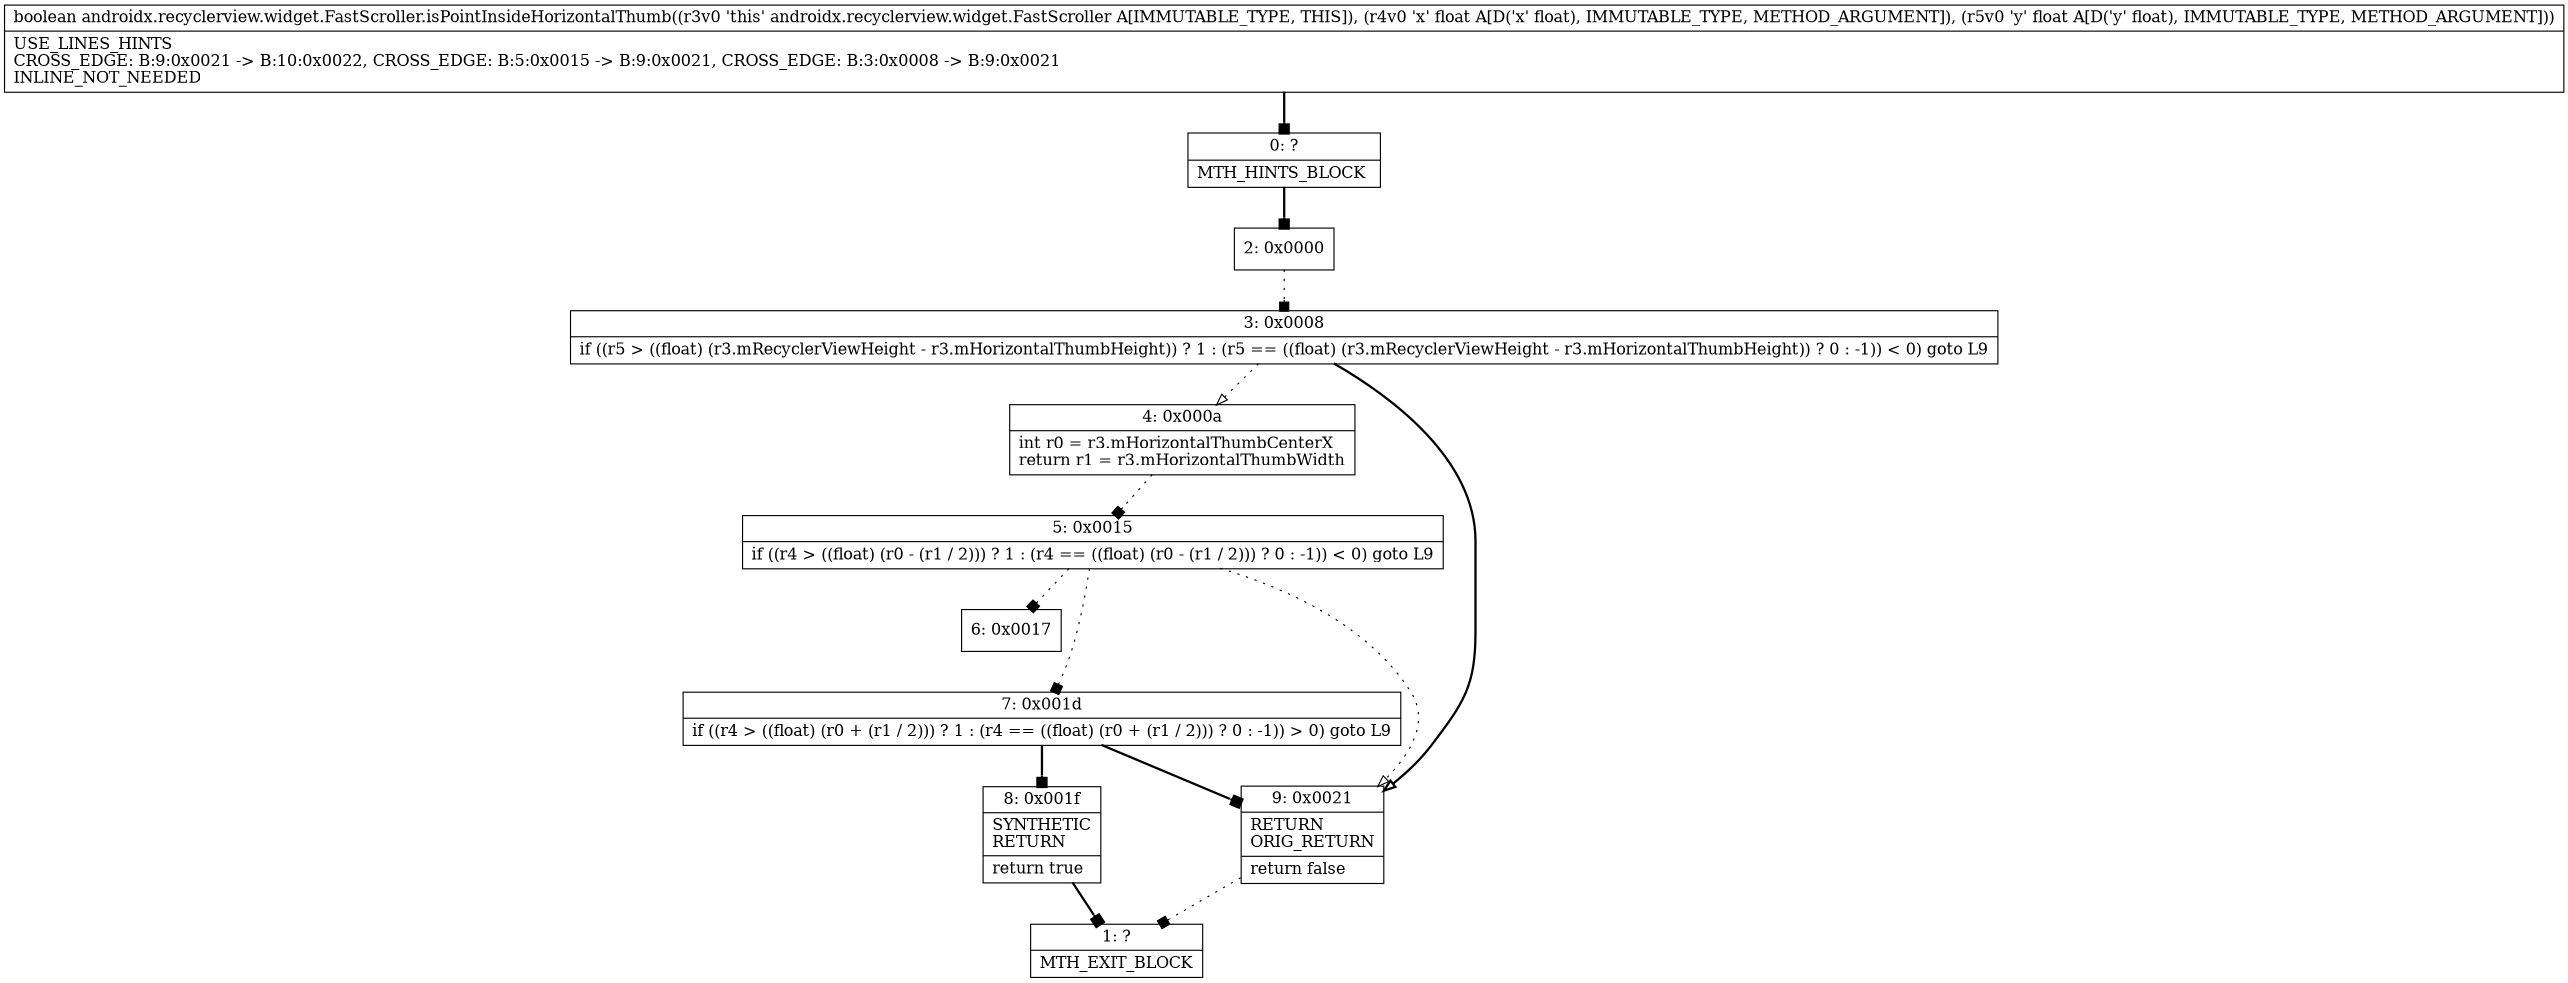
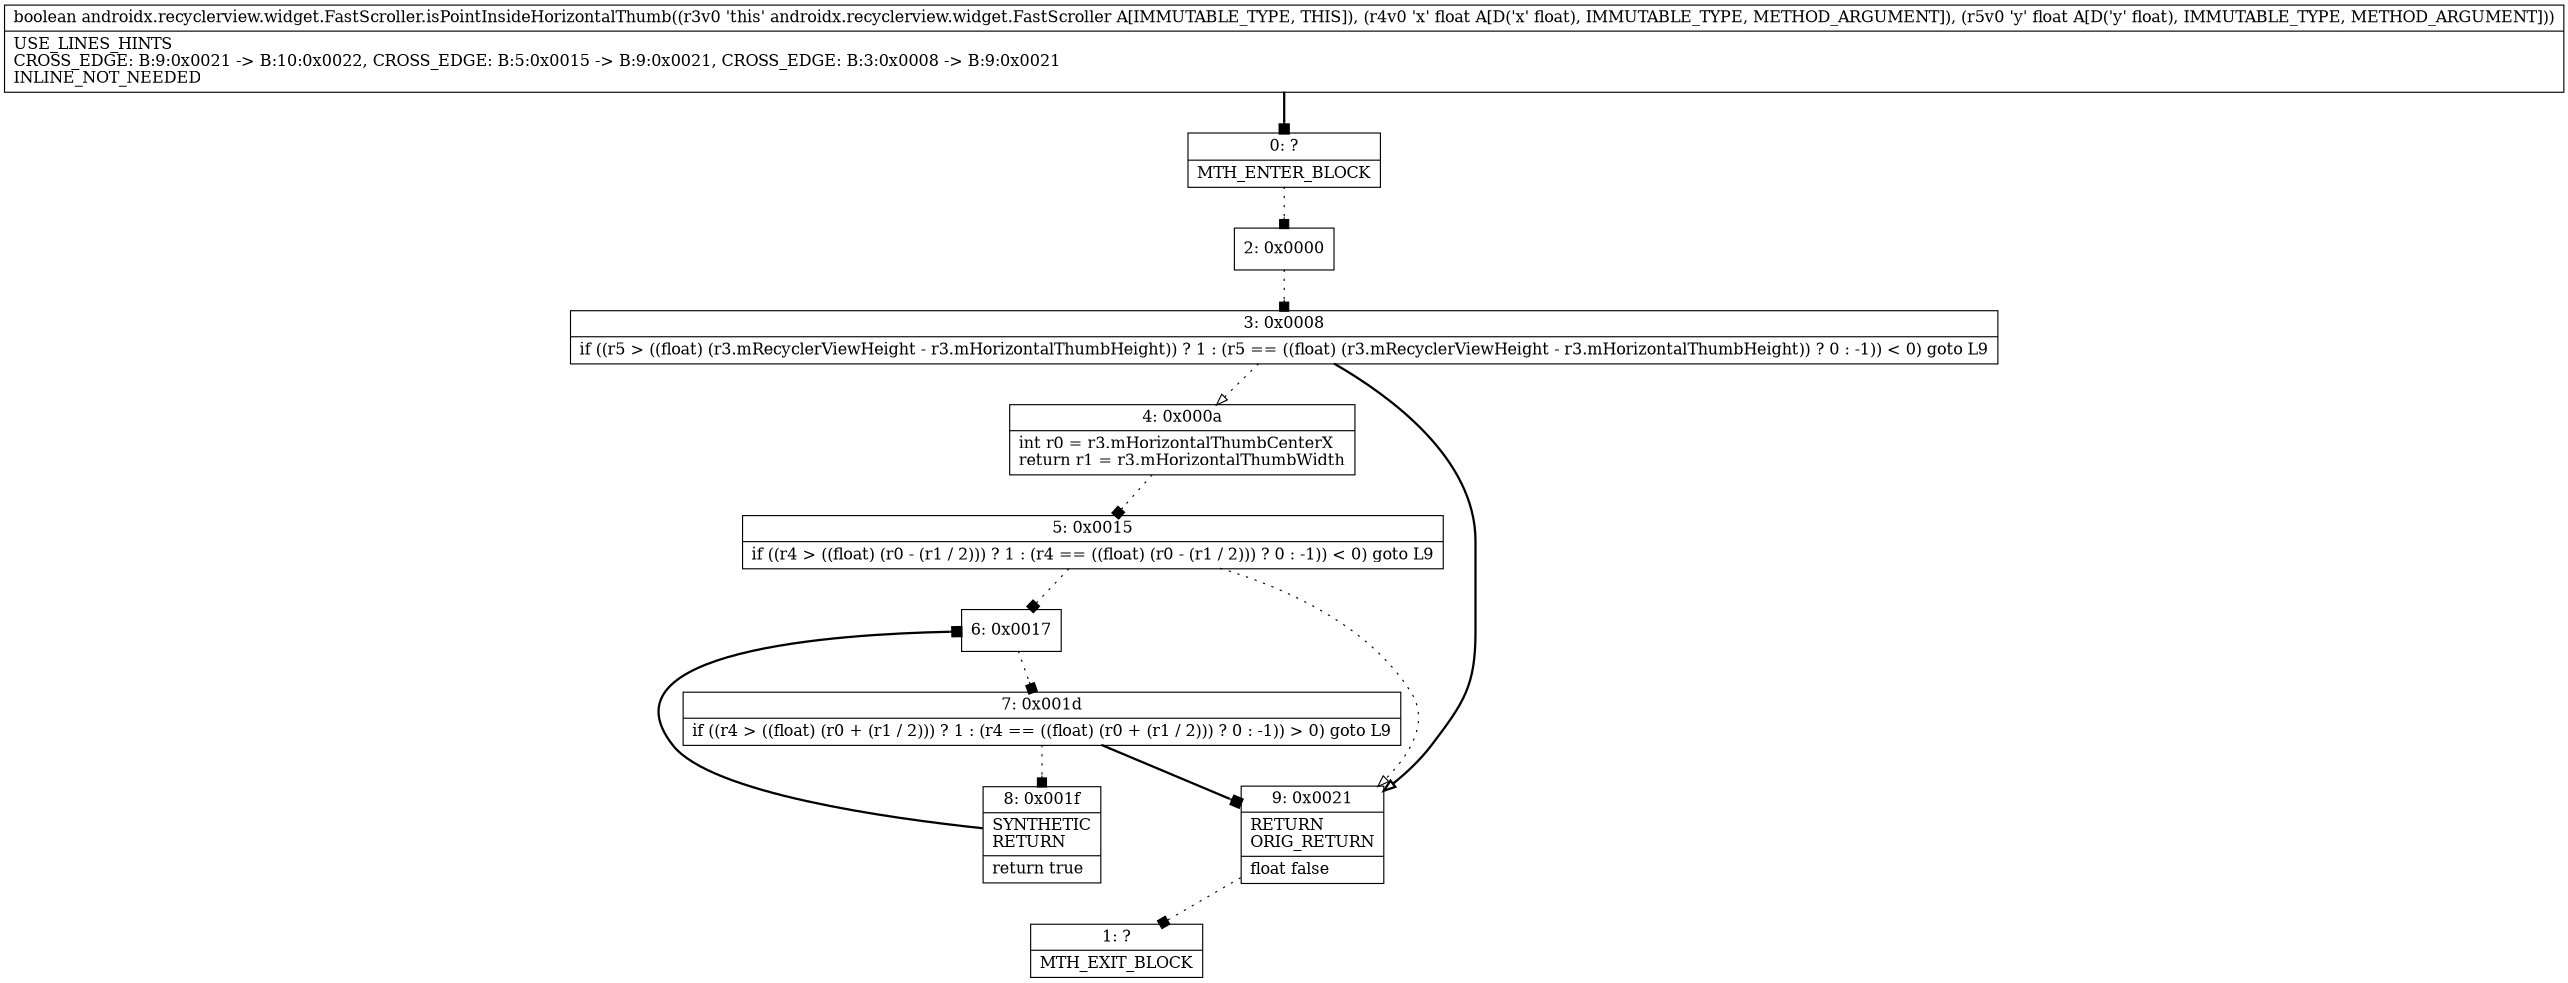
(1281, 173) -> (1284, 173)
(1284, 202) -> (1284, 202)
(1078, 626) -> (1024, 666)
(1042, 760) -> (1042, 760)
(1298, 869) -> (1290, 869)
(1083, 899) -> (667, 732)
